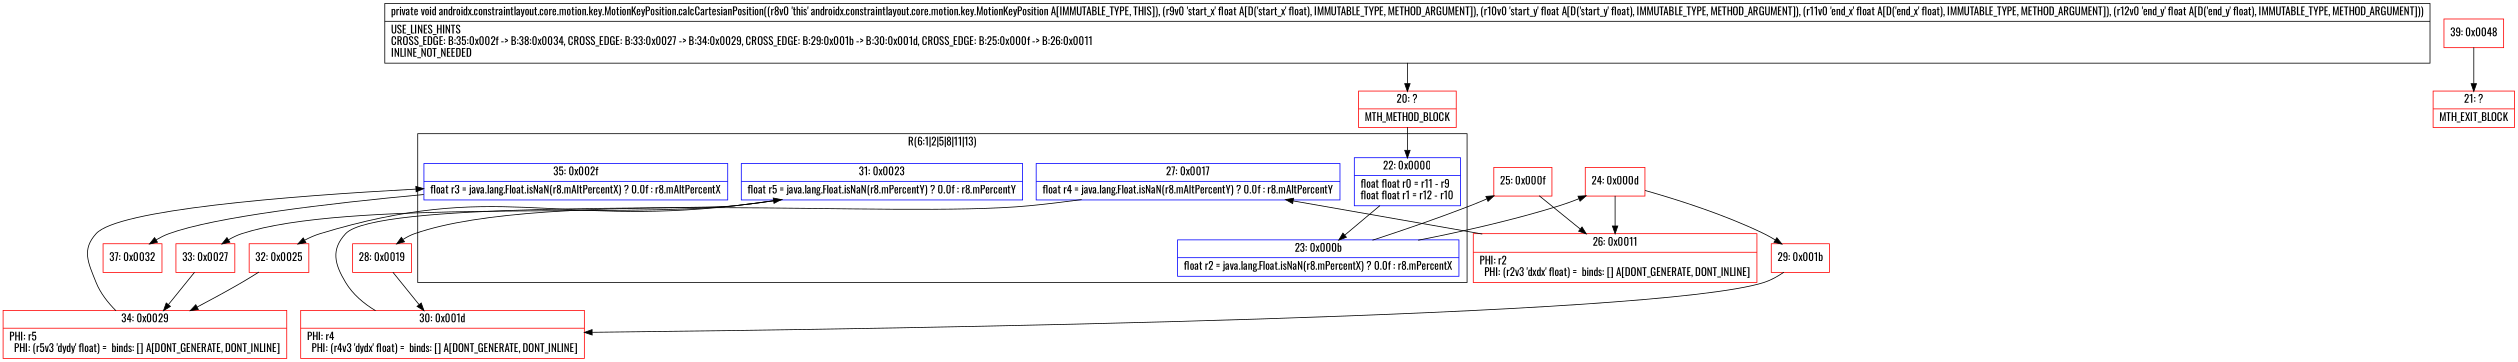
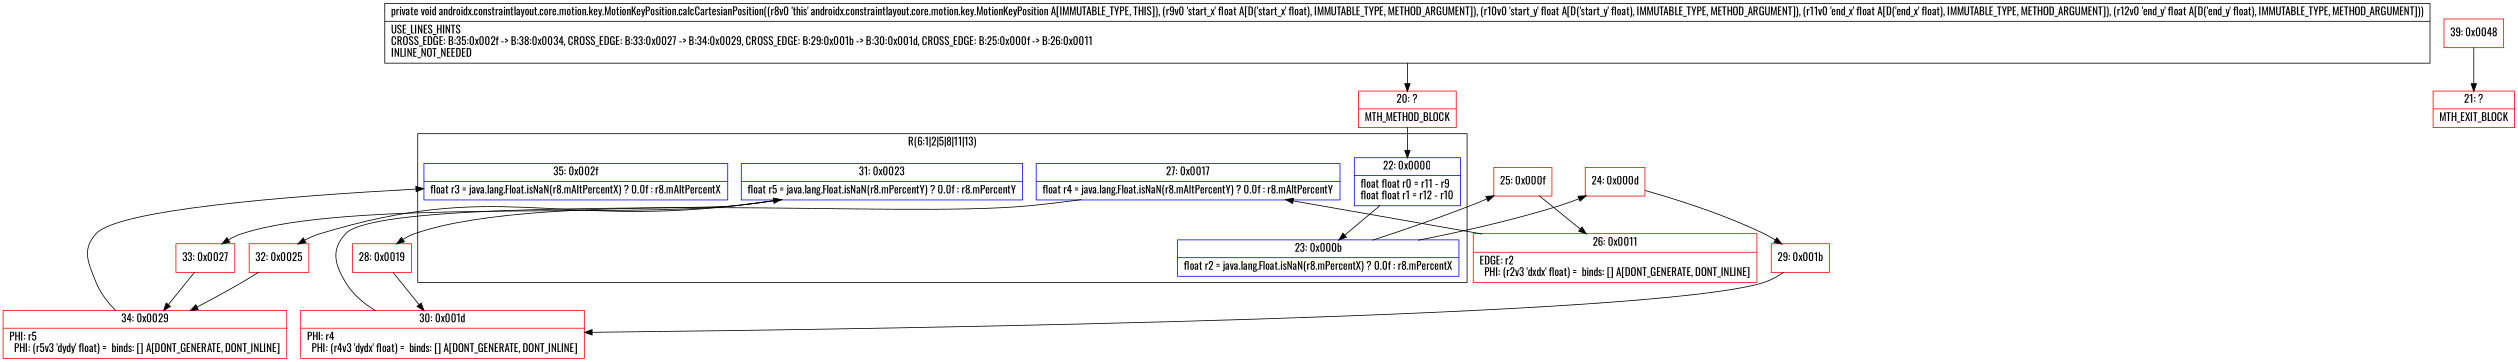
(1615, 211) -> none
(133, 258) -> none
(1495, 261) -> (1498, 261)
